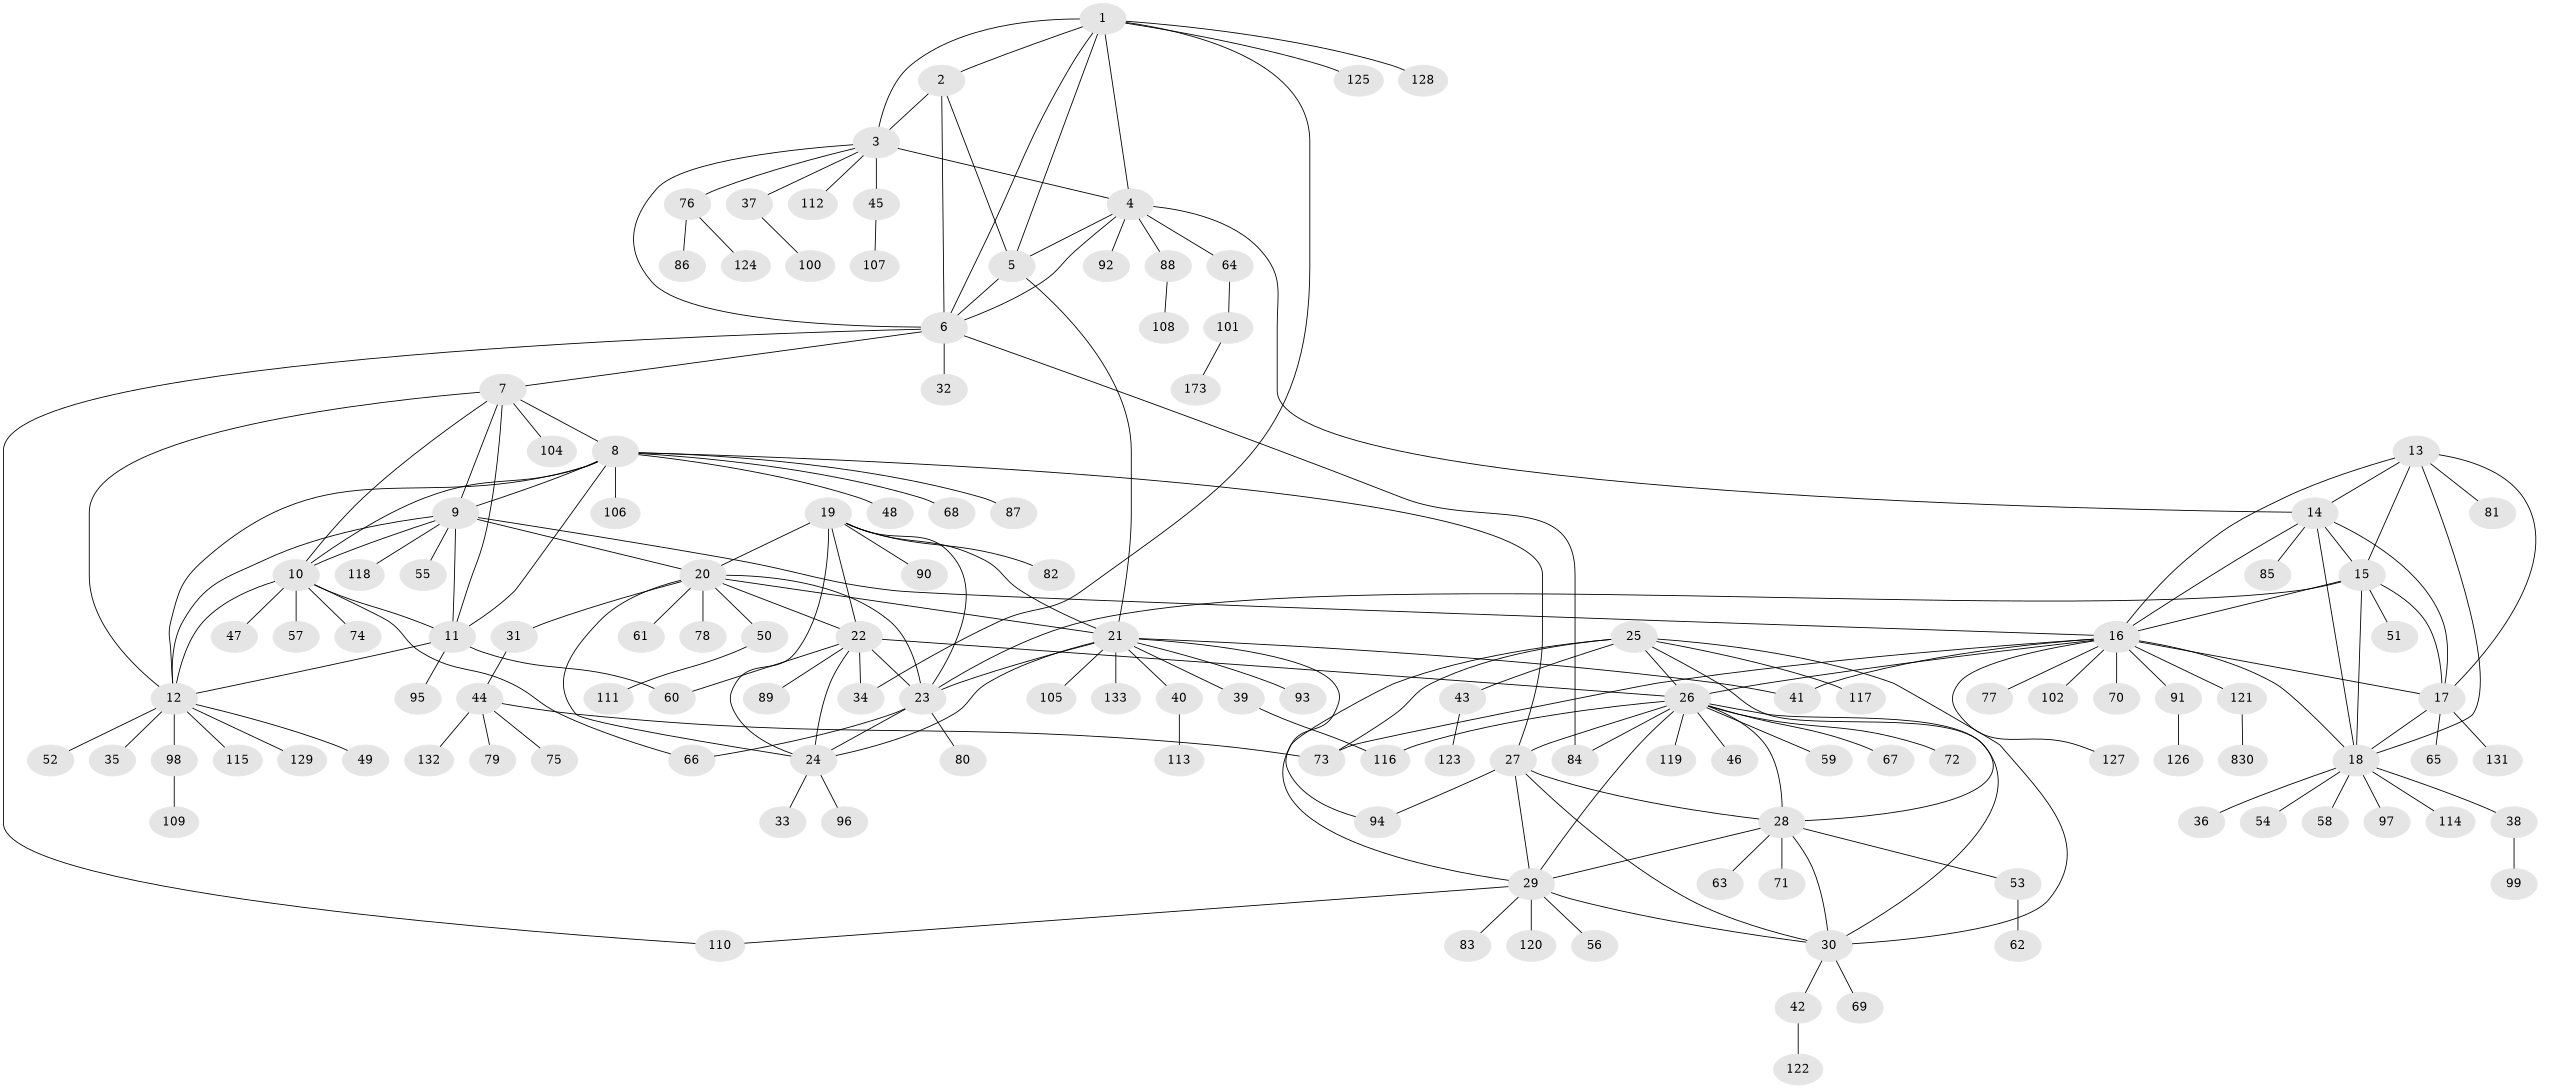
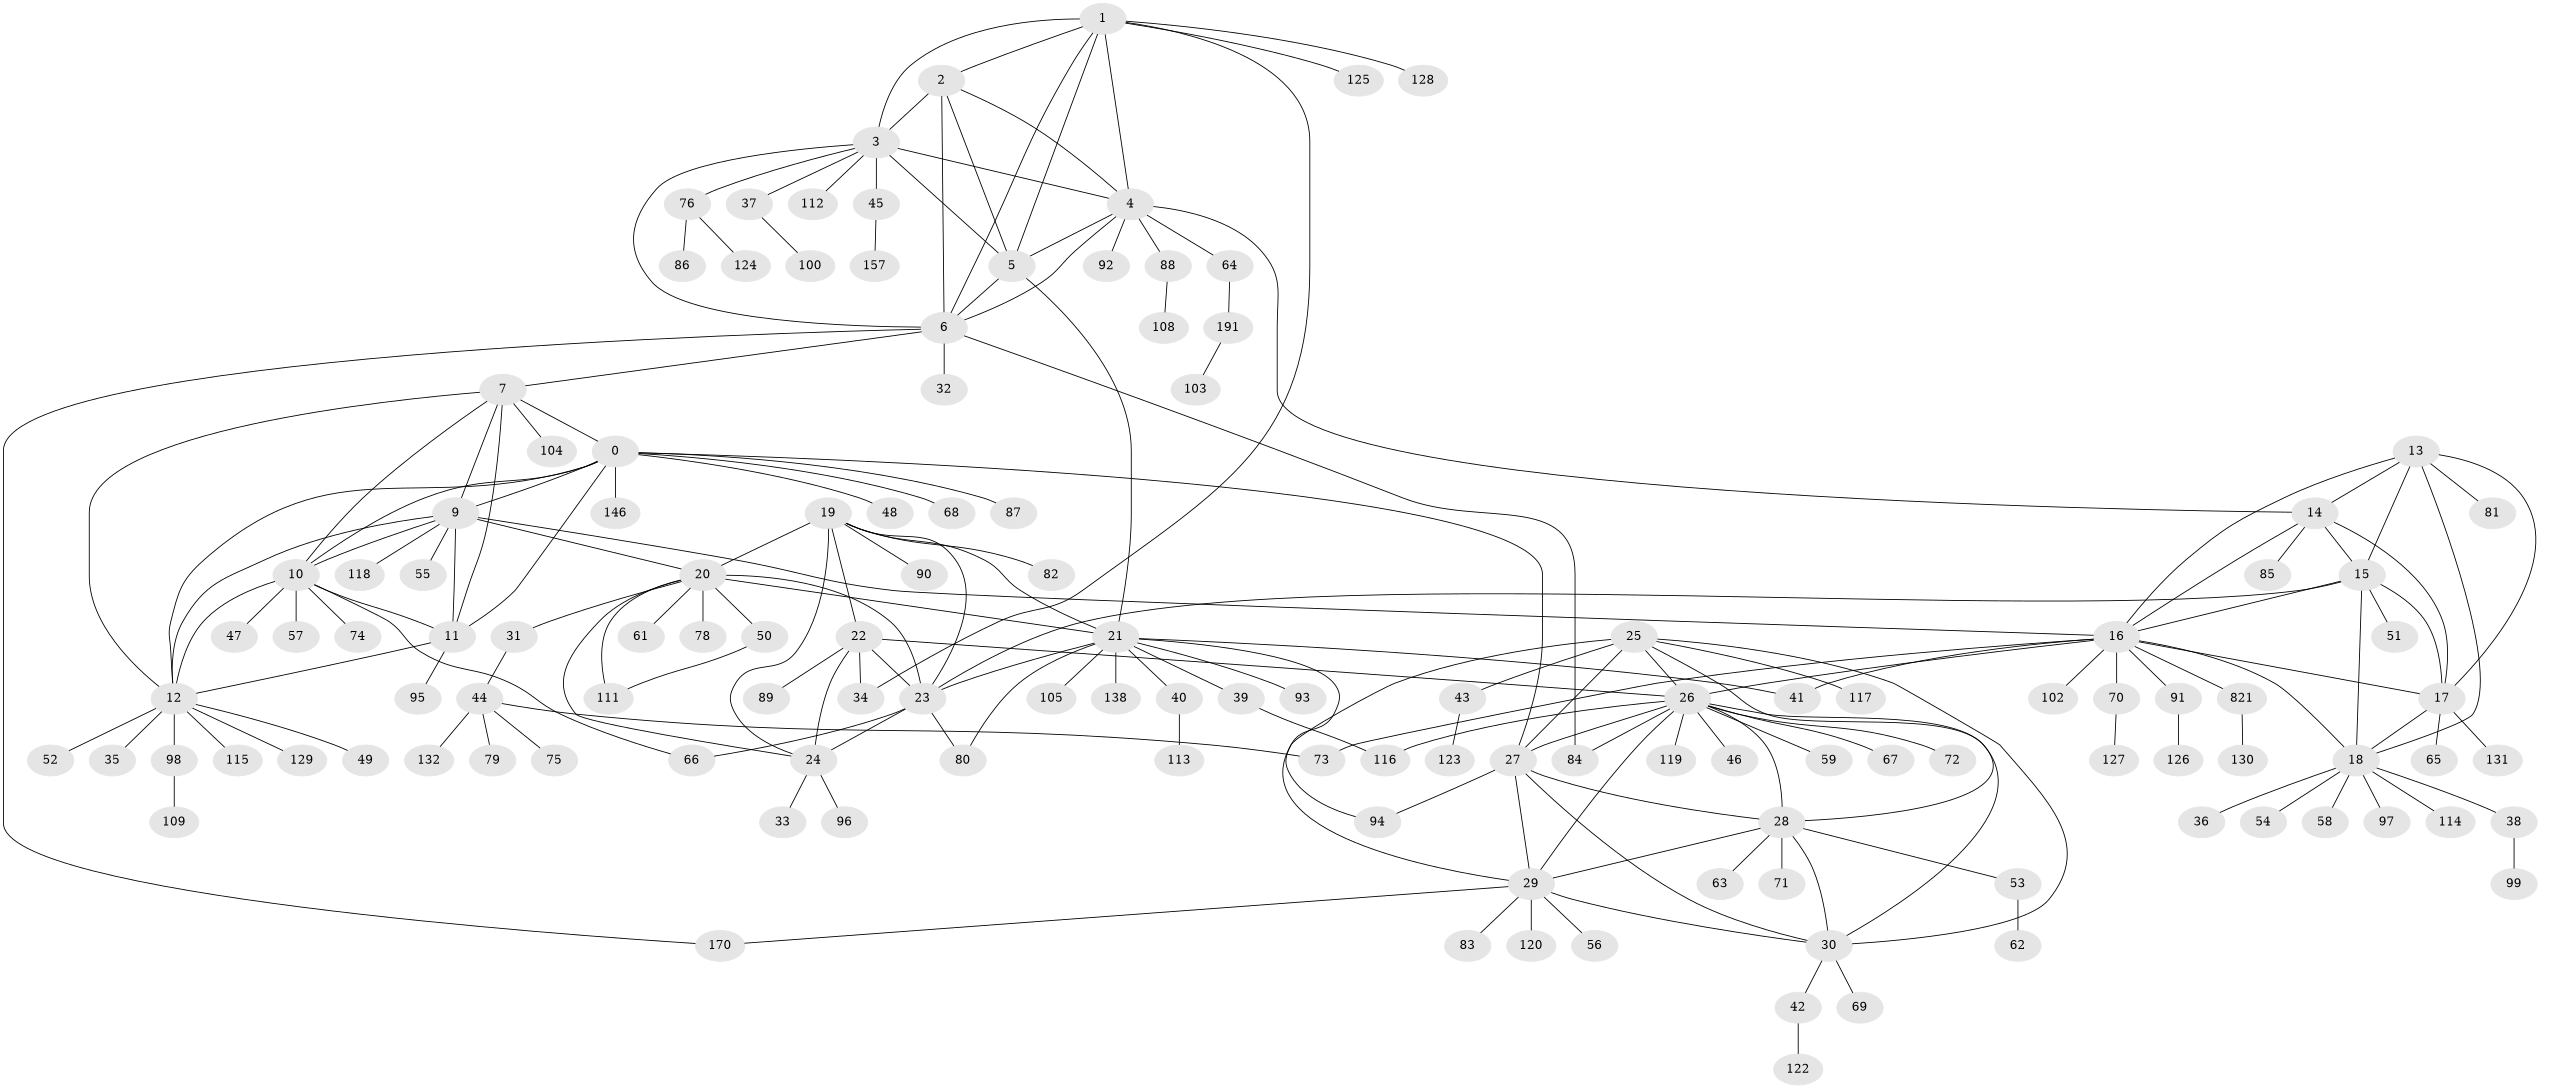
none -> (1043, 134)
none -> (949, 209)
(875, 266) -> (875, 266)
(1228, 328) -> (1228, 328)
(1196, 390) -> (1196, 390)
(615, 451) -> (615, 451)
(615, 513) -> (615, 513)
(781, 606) -> (616, 614)
(2336, 637) -> none
(1465, 670) -> (1567, 706)
(672, 699) -> none
(1116, 699) -> (1116, 699)
(1990, 699) -> none
(2242, 699) -> (2242, 699)
(1953, 700) -> (2115, 730)
(967, 703) -> (1022, 681)
(2243, 760) -> (2243, 760)
(720, 946) -> (720, 946)
